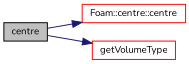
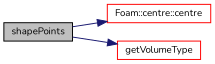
(26, 32) -> (38, 32)
